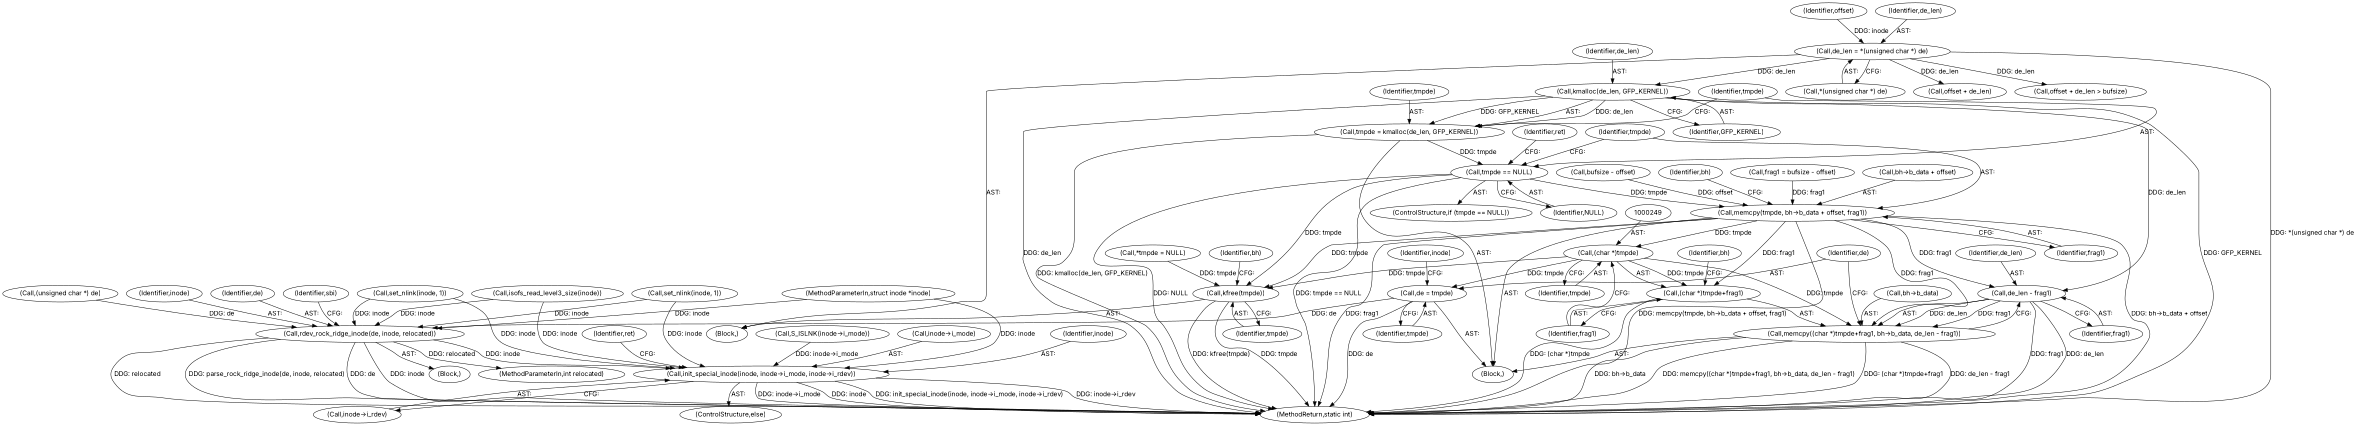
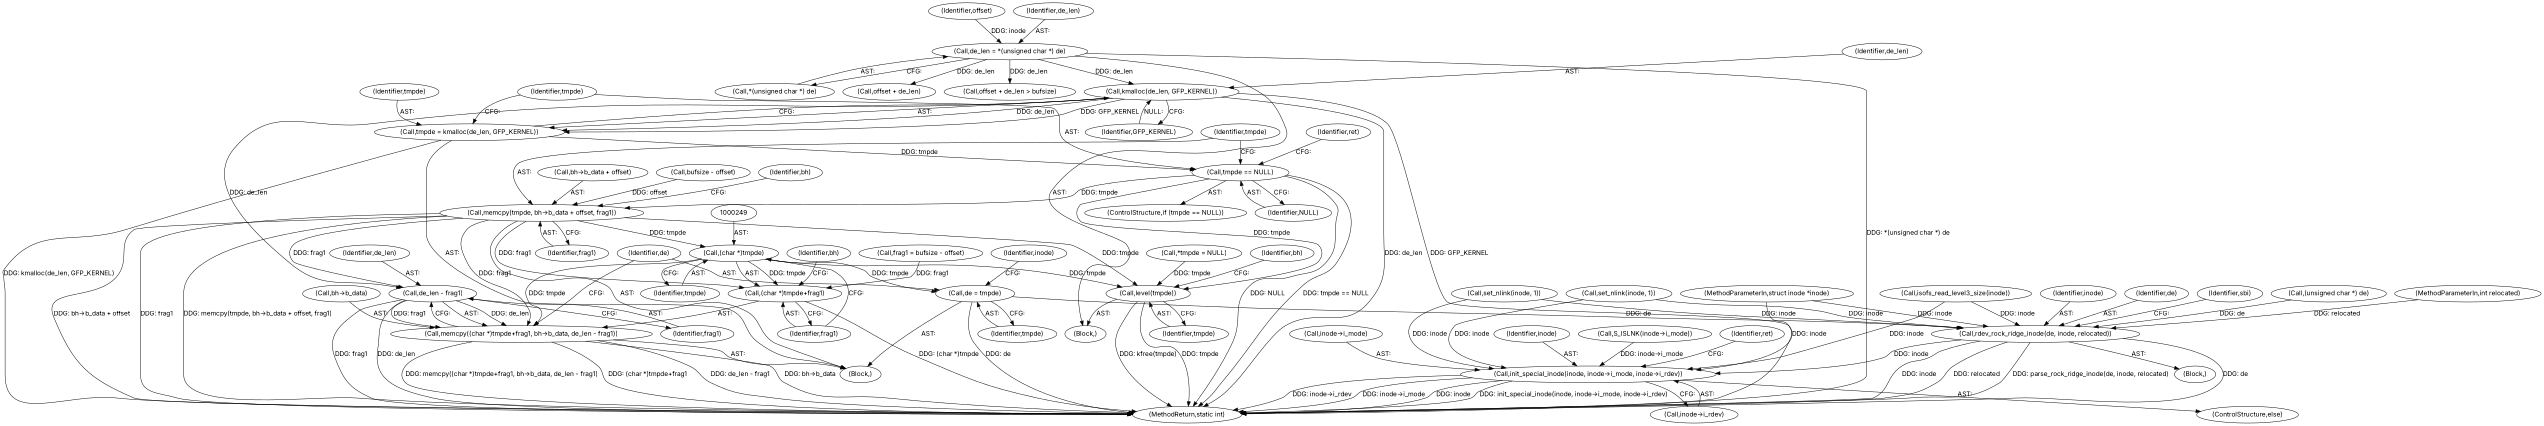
none -> (776, 109)
(1728, 112) -> (1155, 112)
(1793, 190) -> (875, 282)
(1236, 294) -> (1148, 294)
(443, 361) -> (2267, 315)
